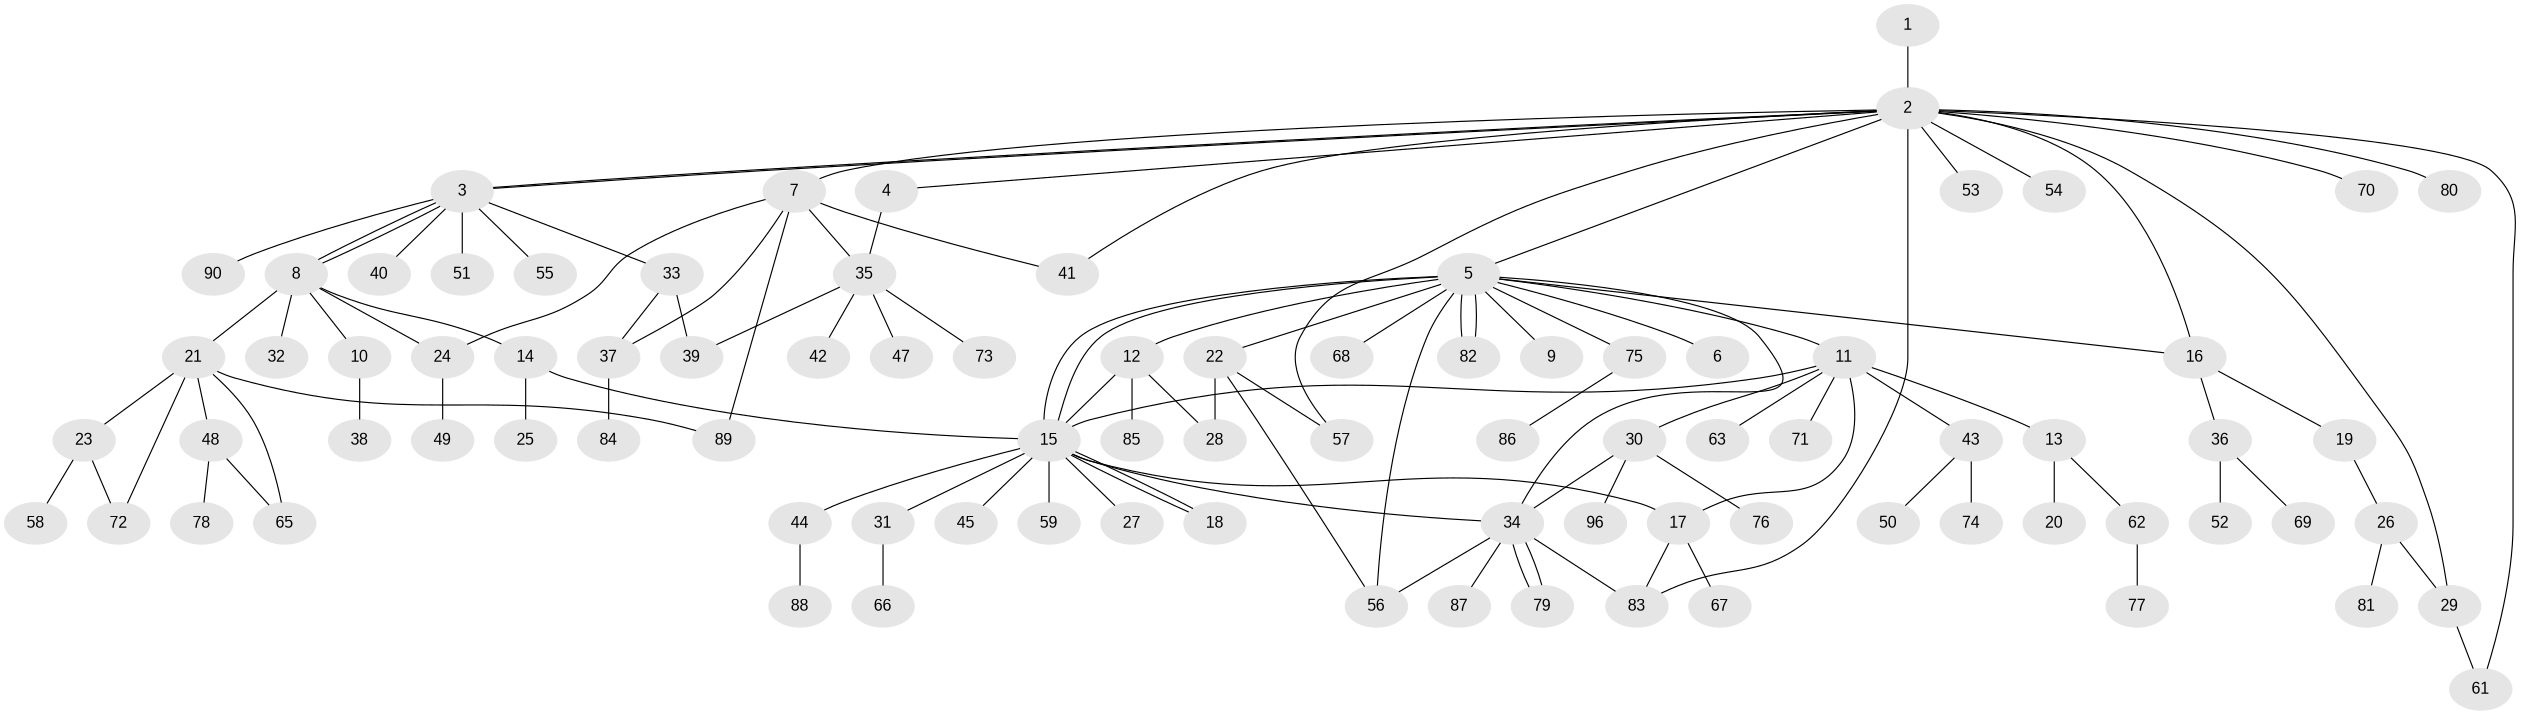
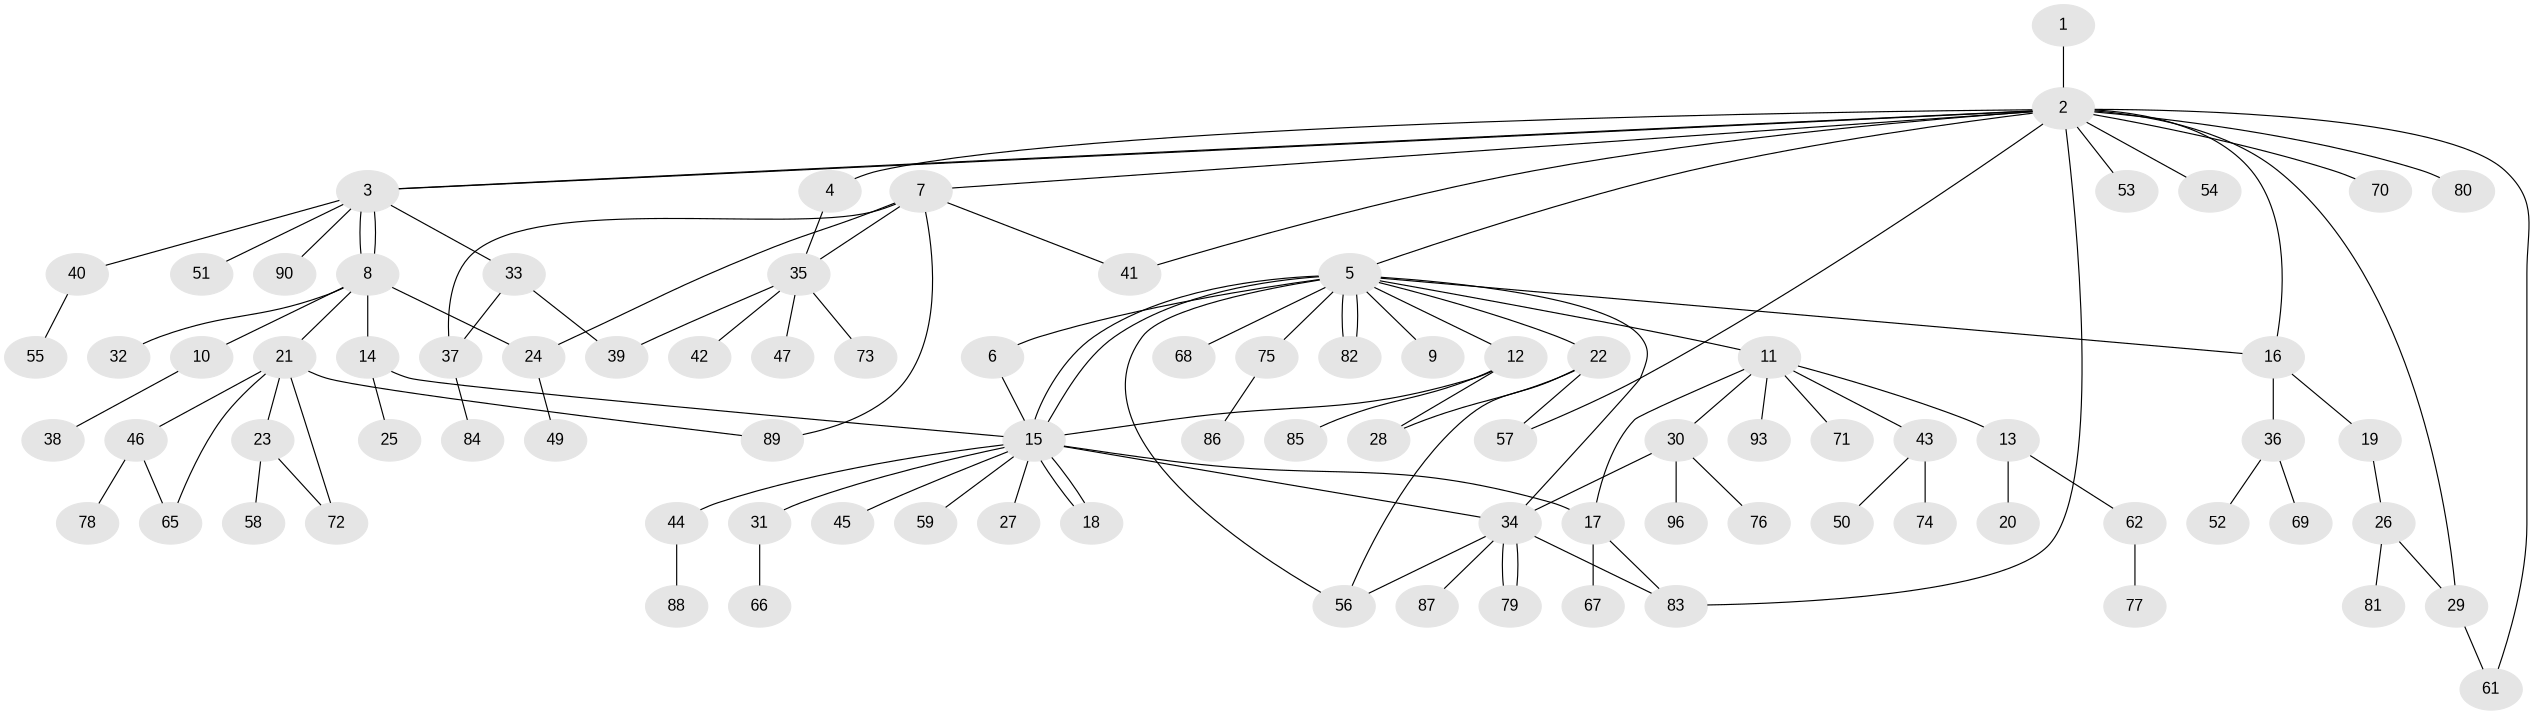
(504, 233) -> (56, 316)
(1443, 388) -> (1013, 399)
(211, 440) -> (136, 440)
(1718, 440) -> (1759, 440)
